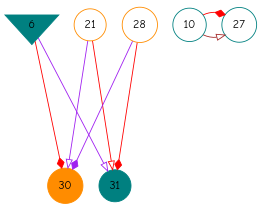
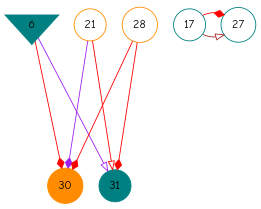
(190, 25) -> (190, 25)
(108, 95) -> (108, 95)
(79, 100) -> (79, 99)
